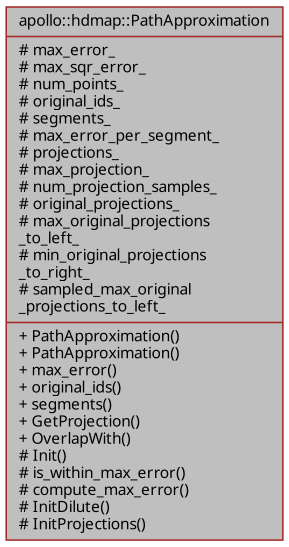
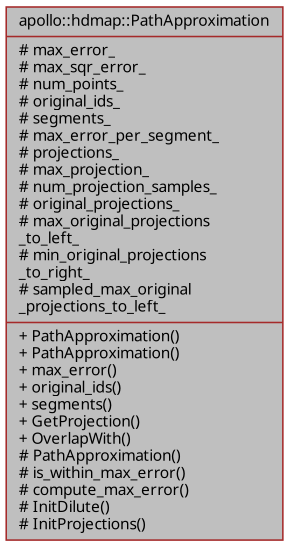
(43, 456) -> (100, 456)
